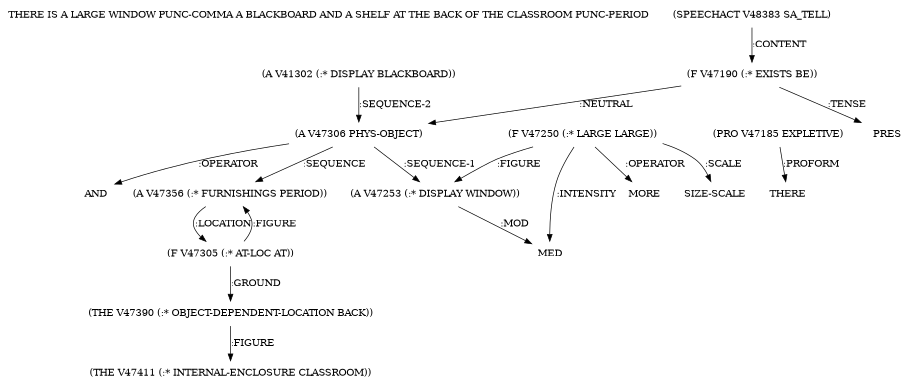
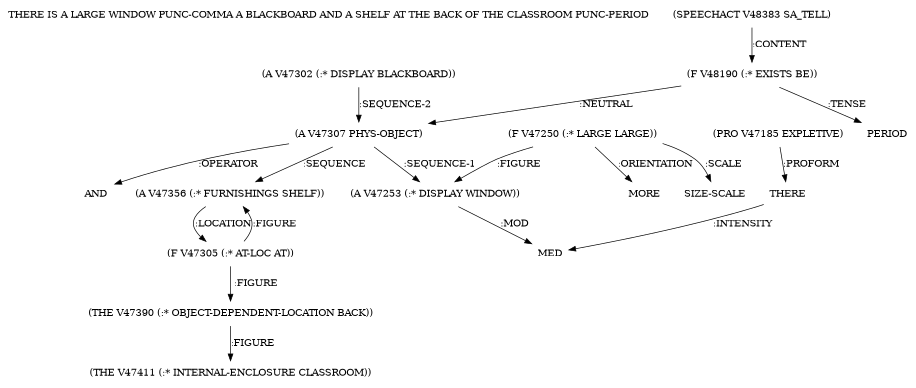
(359, 75) -> (359, 75)
(752, 75) -> (752, 75)
(359, 134) -> (359, 134)
(887, 134) -> (887, 134)
(655, 164) -> (655, 164)
(555, 188) -> (670, 229)
(230, 194) -> (230, 194)
(256, 284) -> (256, 284)
